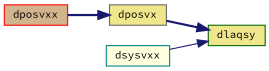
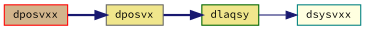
(184, 46) -> (272, 15)
